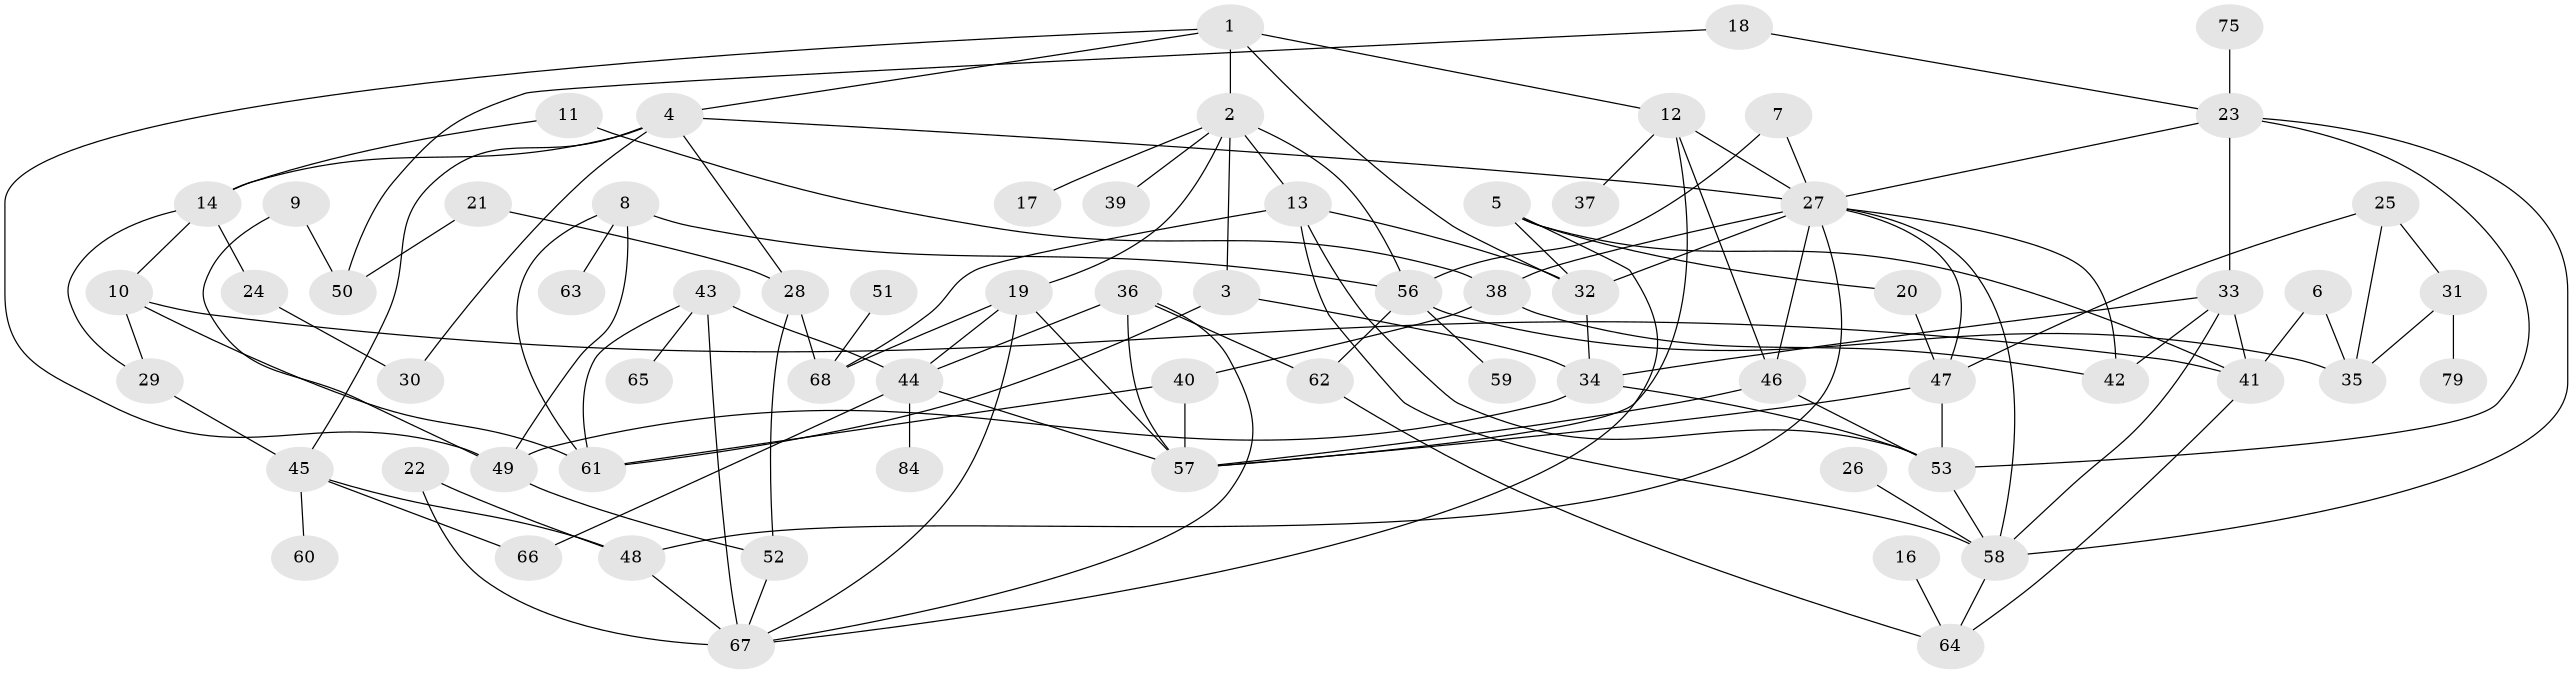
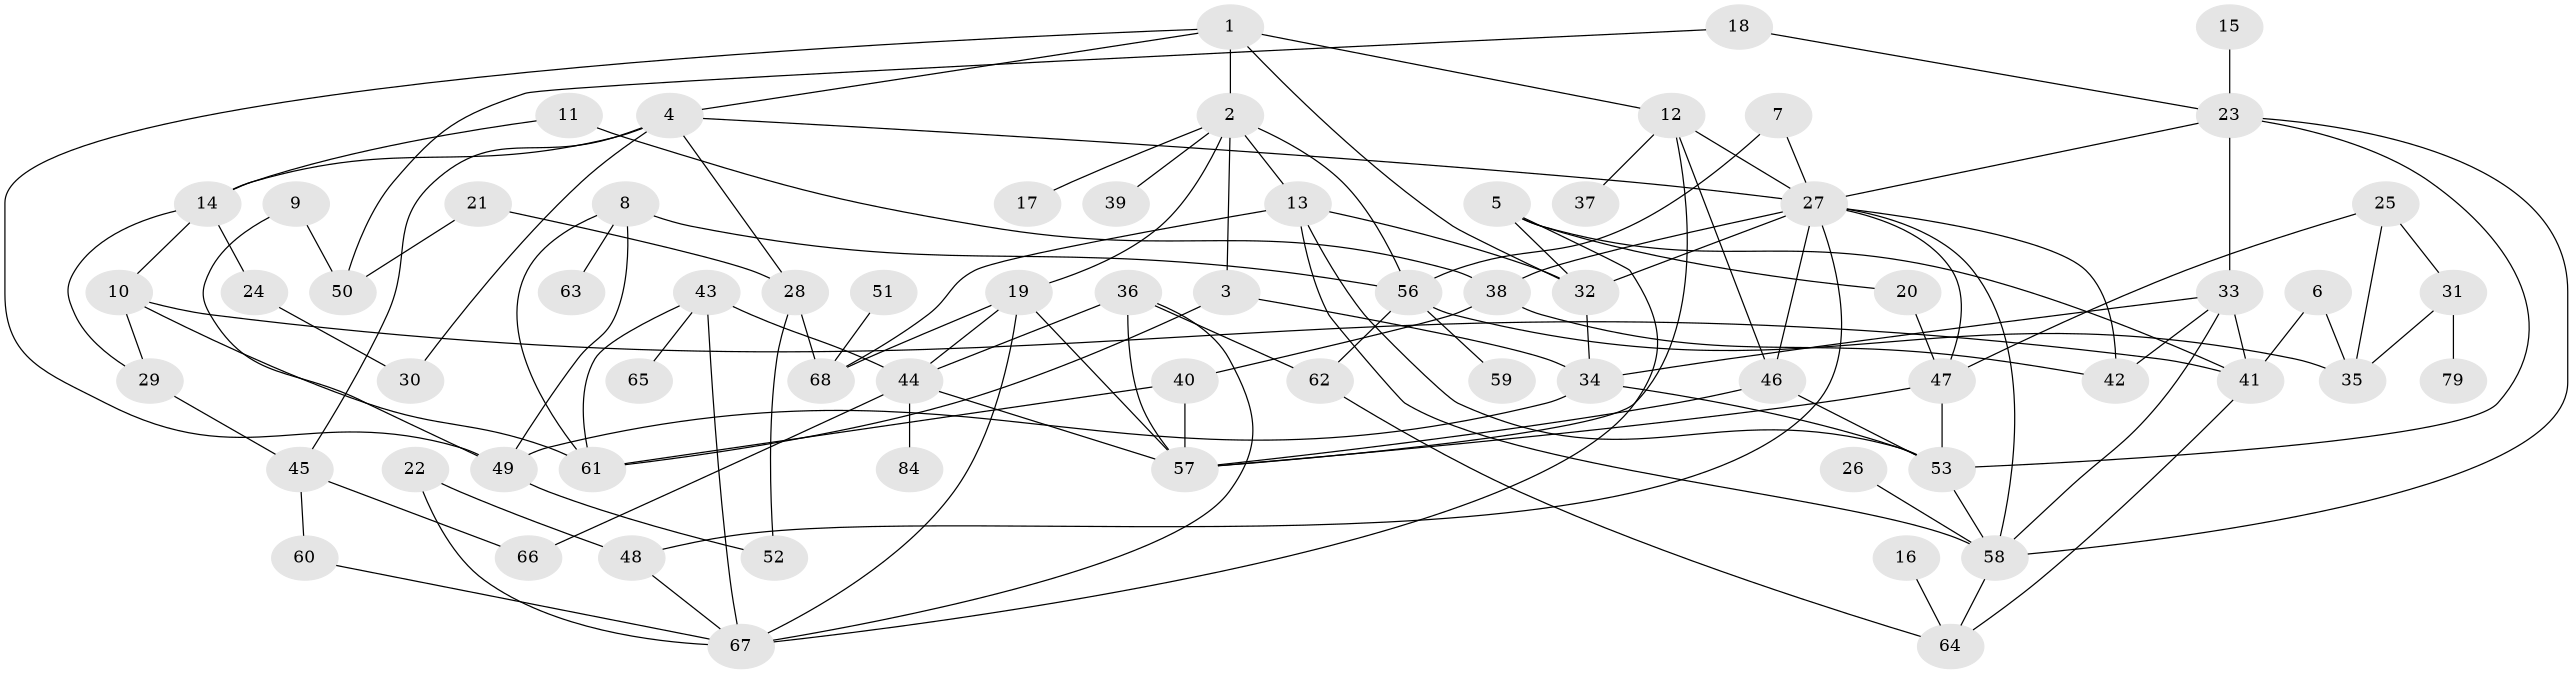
(2230, 27) -> (2230, 27)
(467, 512) -> none
(758, 602) -> (495, 597)
